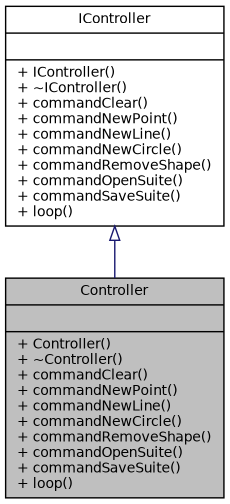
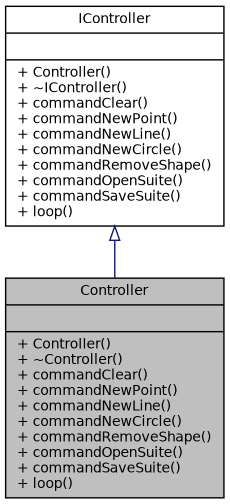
(66, 73) -> (64, 73)
